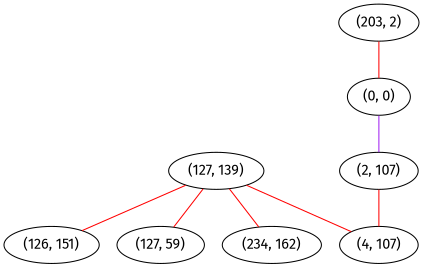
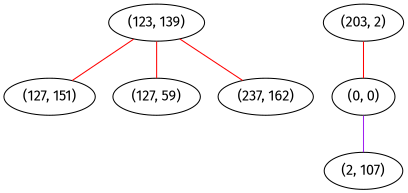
(216, 171) -> (157, 23)
(52, 245) -> (50, 97)
(272, 245) -> (266, 97)
(379, 245) -> none
